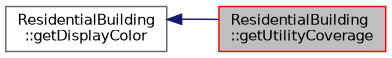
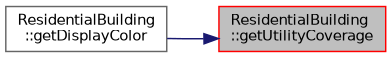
(200, 19) -> (185, 39)
